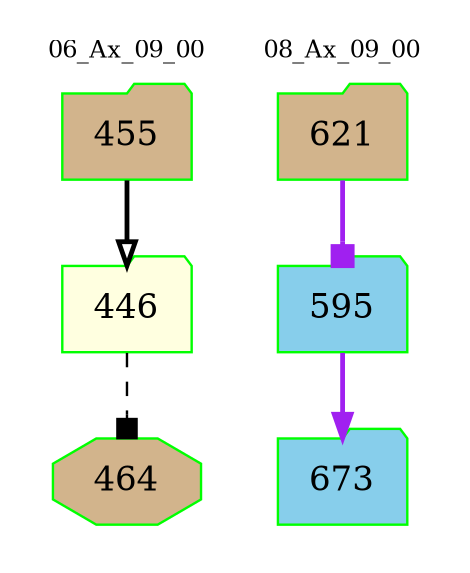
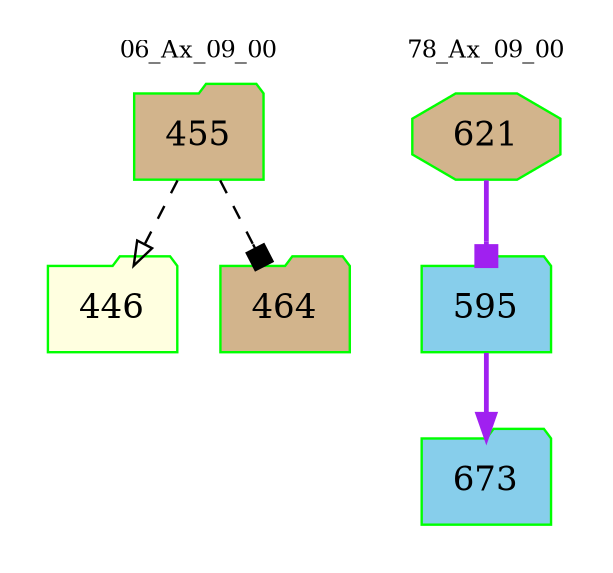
(343, 52) -> (486, 52)
(343, 137) -> (486, 137)
(127, 211) -> (161, 212)
(127, 384) -> (236, 212)
(127, 482) -> (285, 309)
